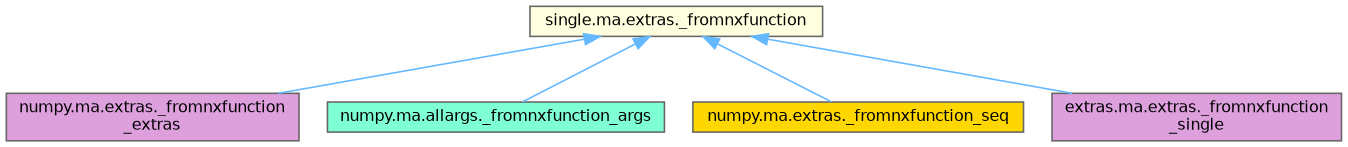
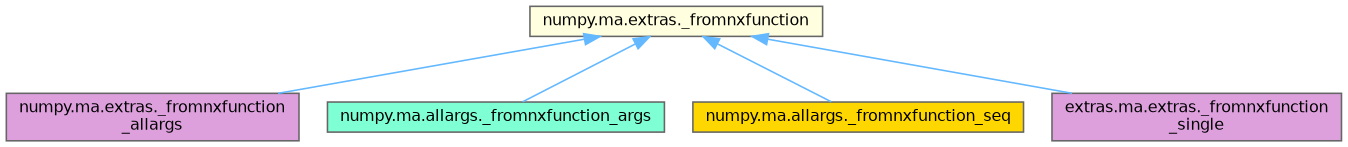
(676, 21) -> (676, 21)
(153, 117) -> (153, 117)
(858, 117) -> (858, 117)
